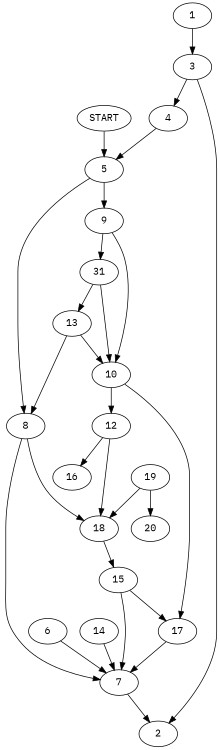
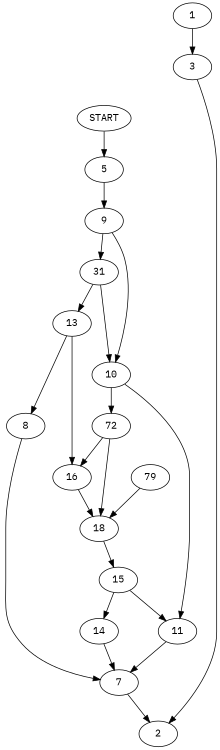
(168, 118) -> none
(18, 278) -> none
(89, 346) -> (72, 397)
(111, 426) -> (111, 426)
(150, 477) -> (150, 477)
(43, 484) -> (84, 500)
(150, 529) -> none
(125, 628) -> (110, 602)
(48, 631) -> none
(177, 631) -> (177, 631)
